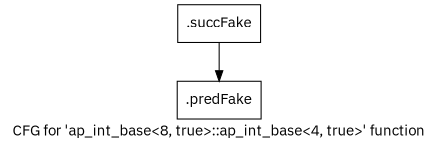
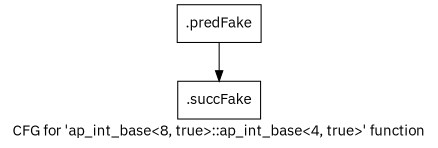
(219, 57) -> (219, 57)
